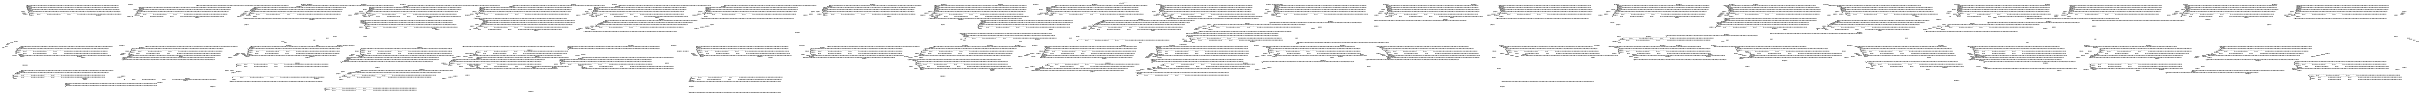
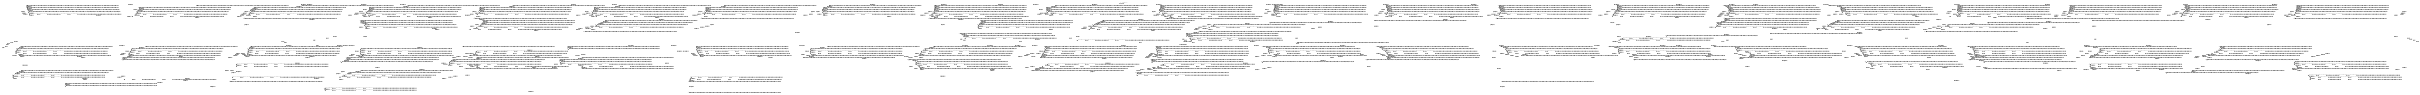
(848, 4) -> none
none -> (1186, 35)
(1168, 46) -> none
